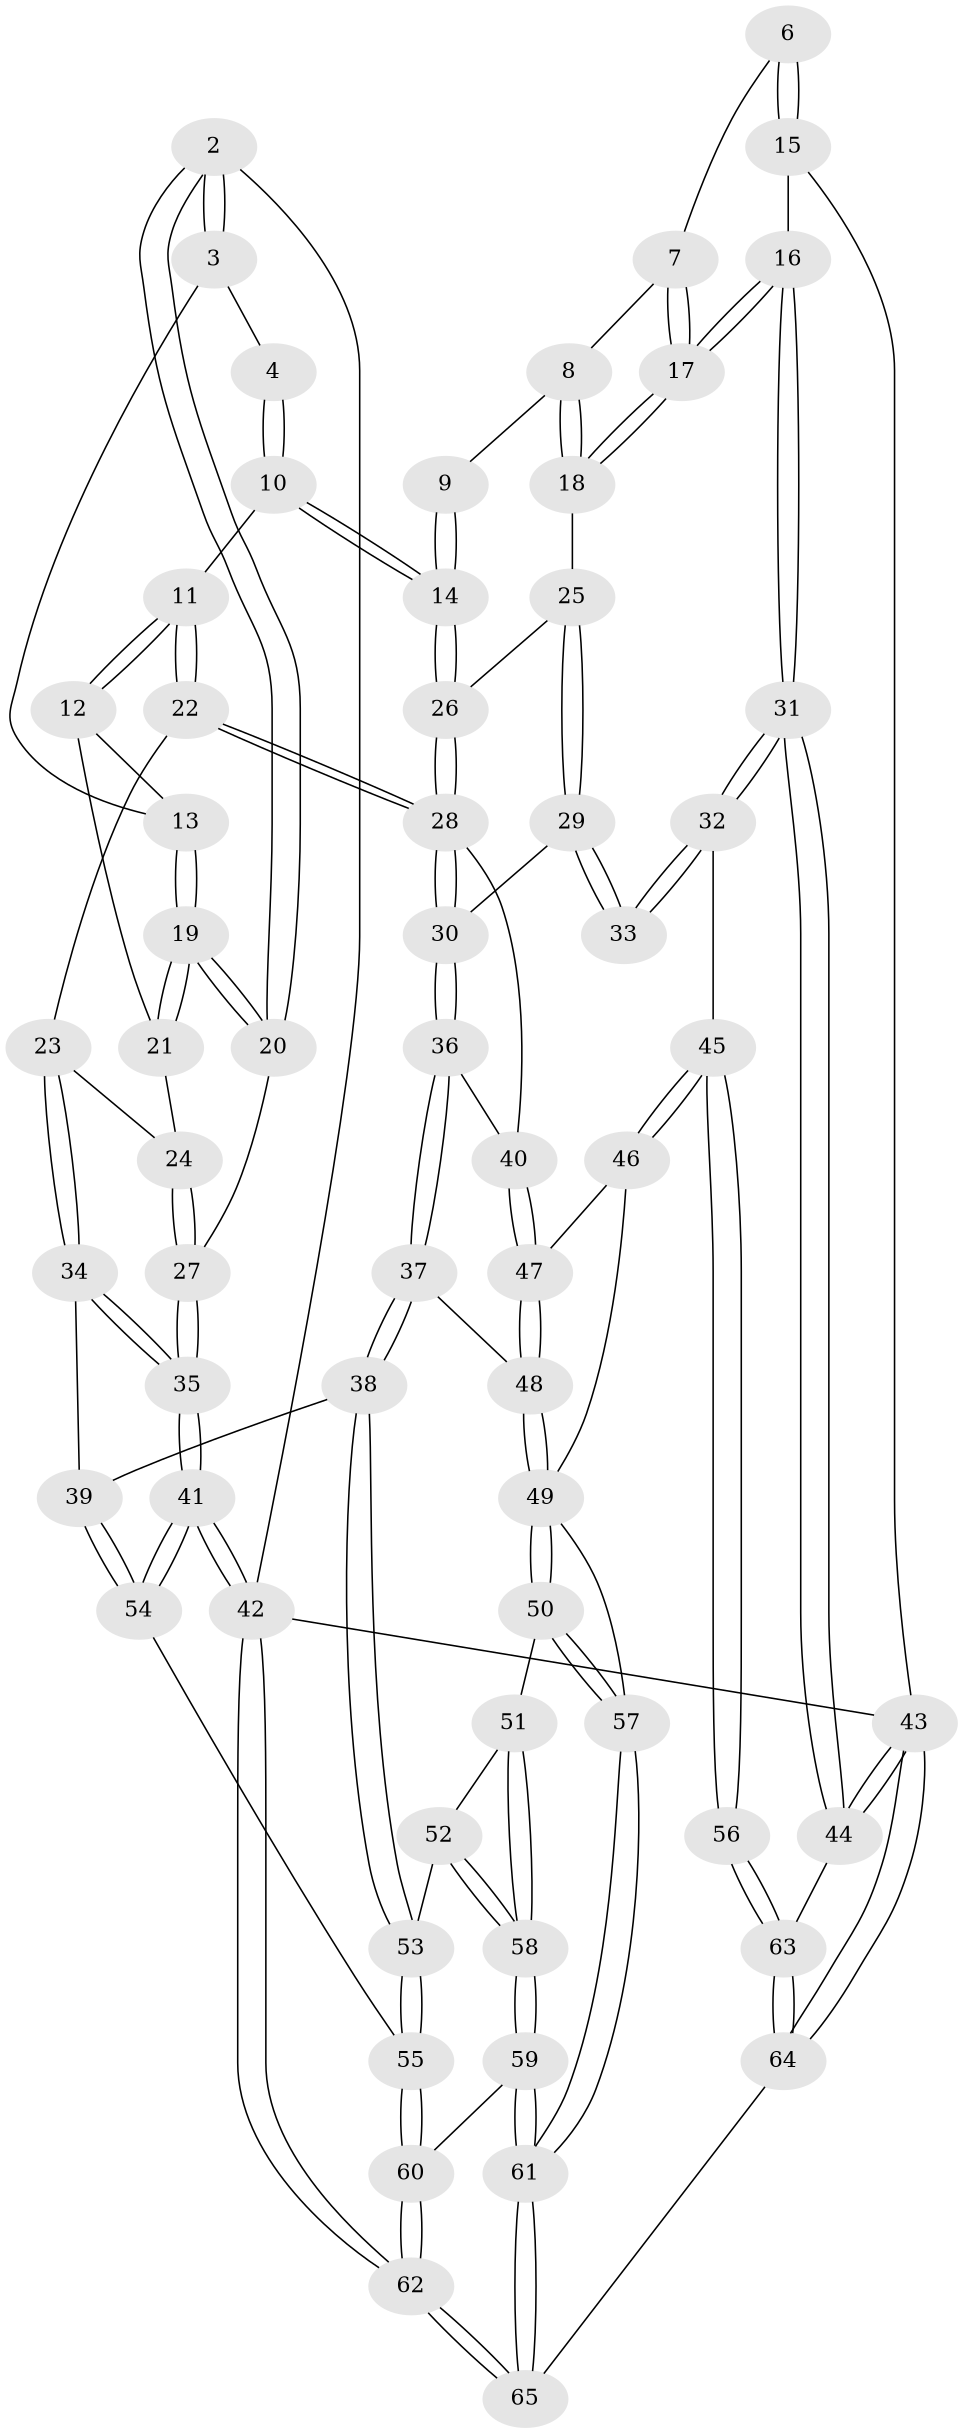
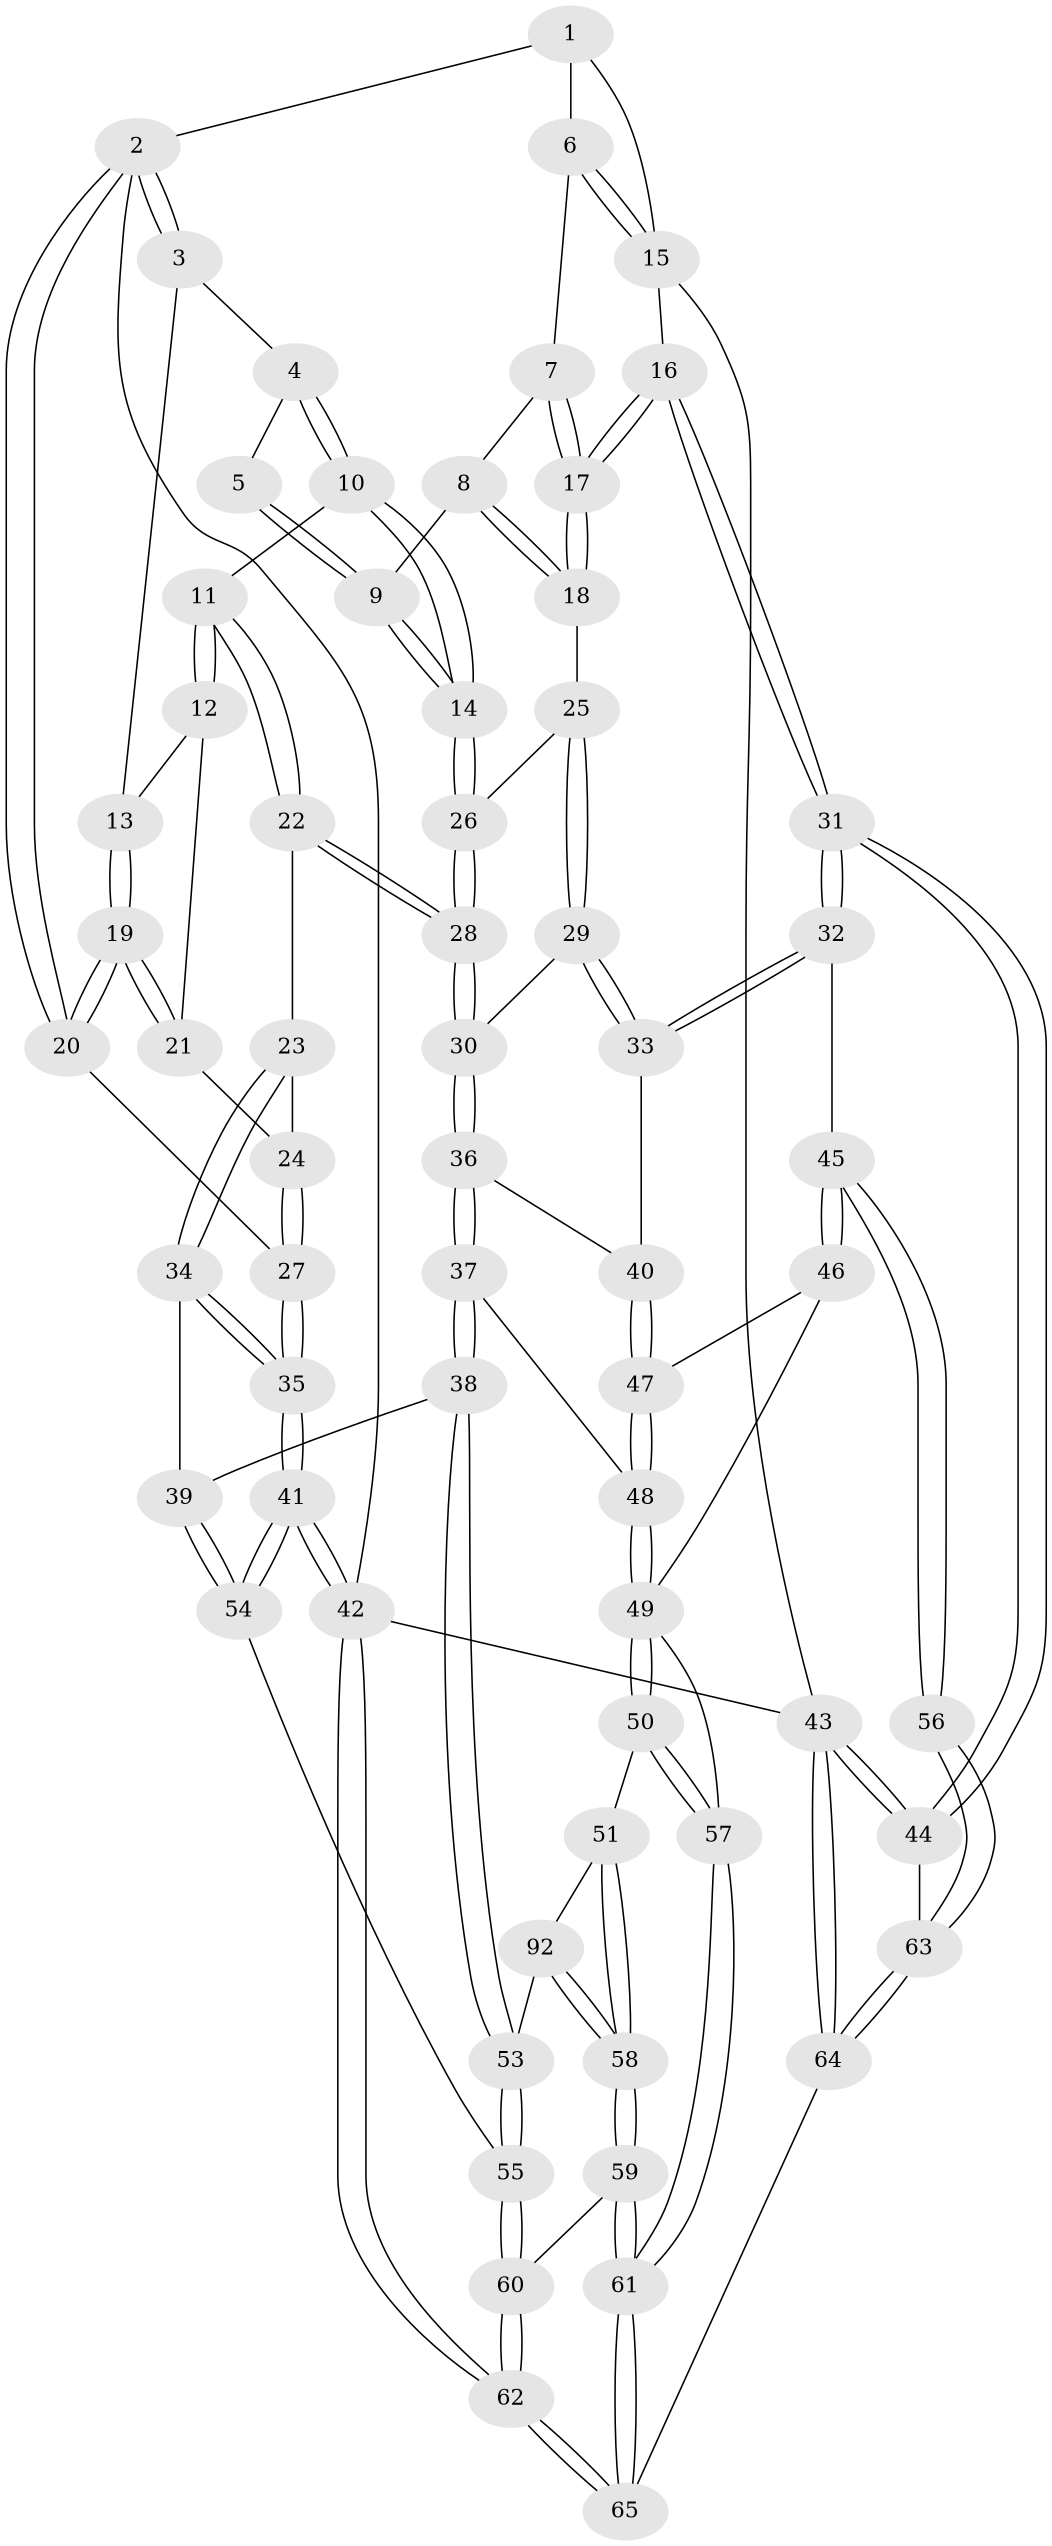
none -> (571, 34)
none -> (239, 485)
(518, 984) -> (641, 1160)
(439, 1836) -> (541, 1949)
